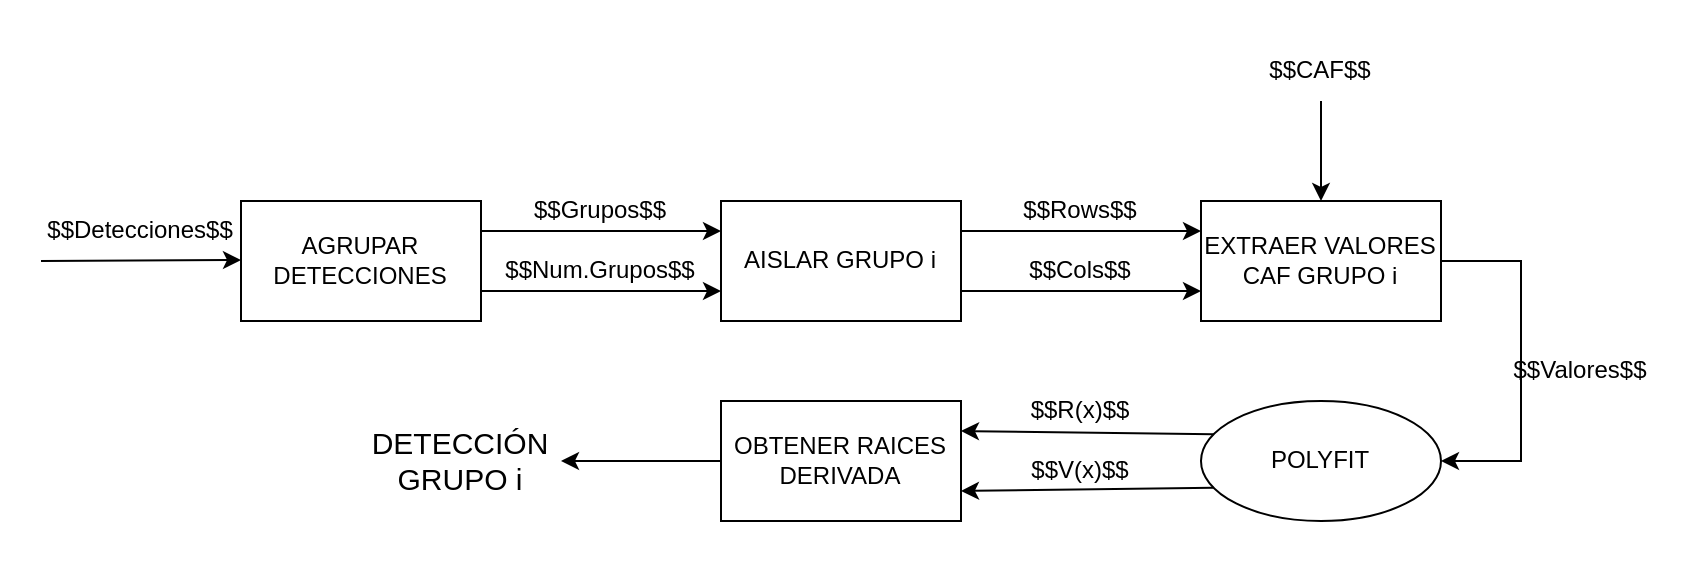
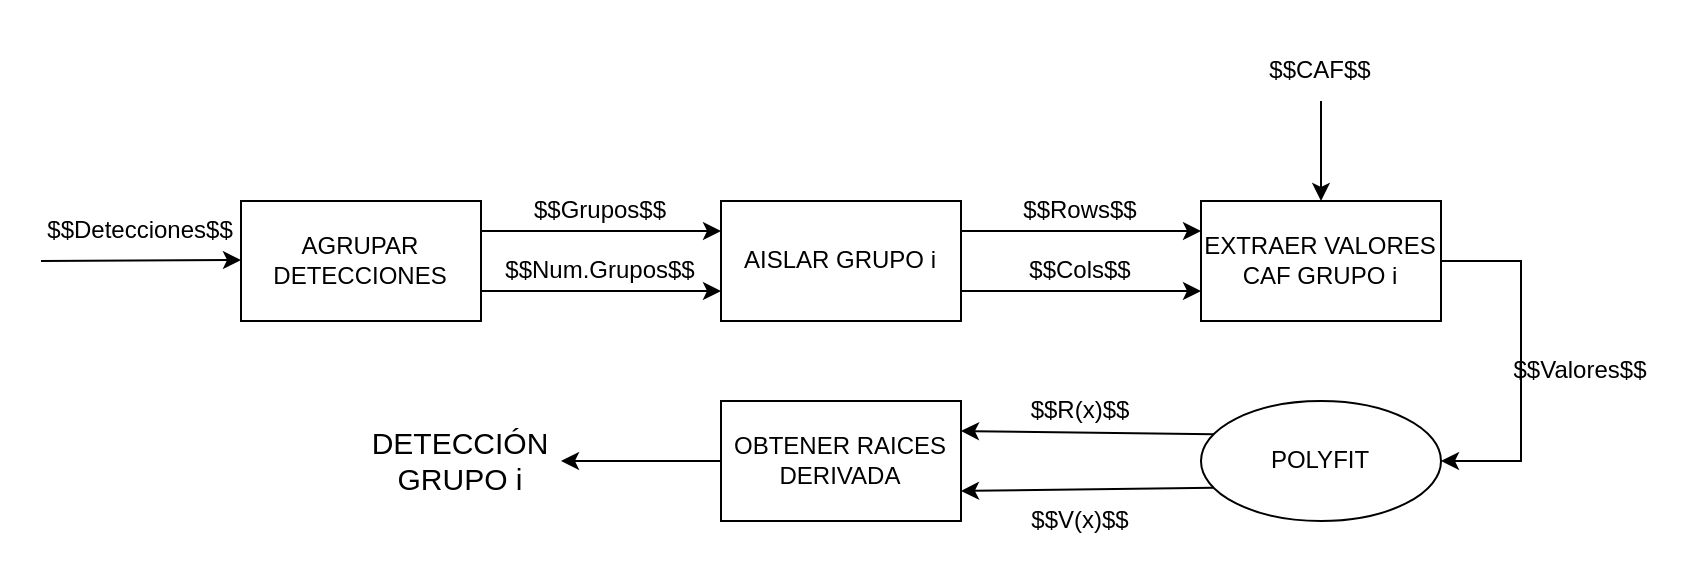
(1081, 471) -> (1081, 521)
